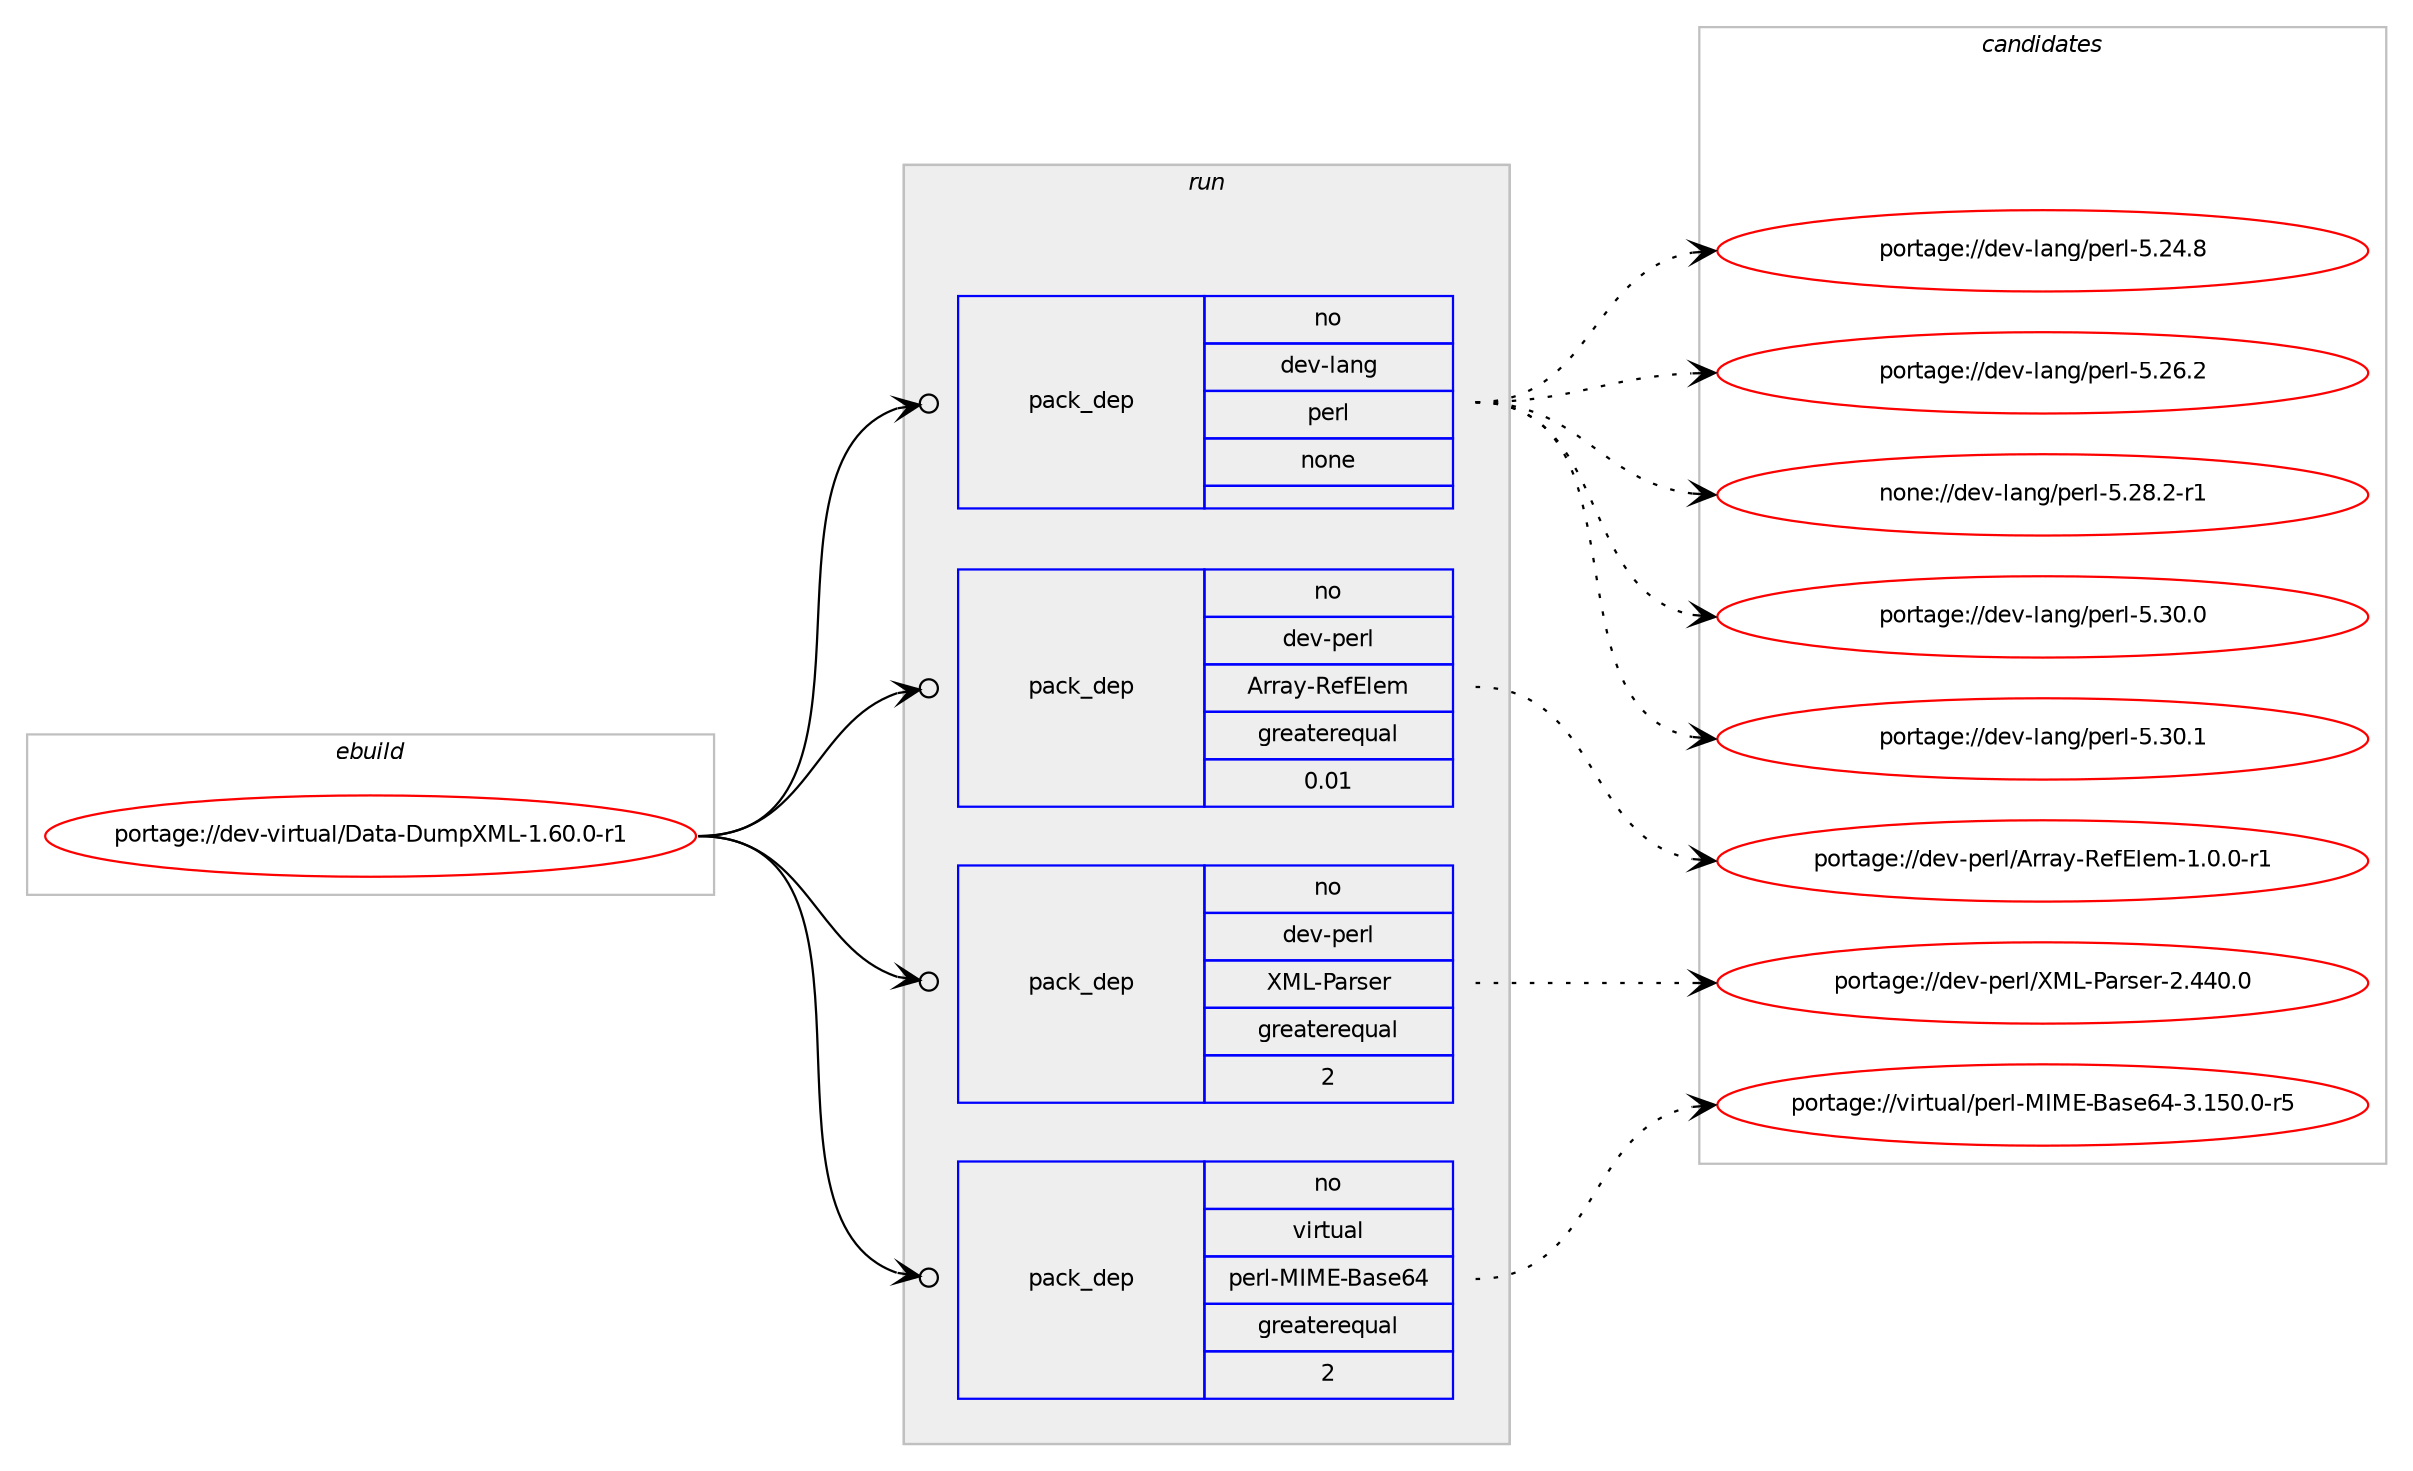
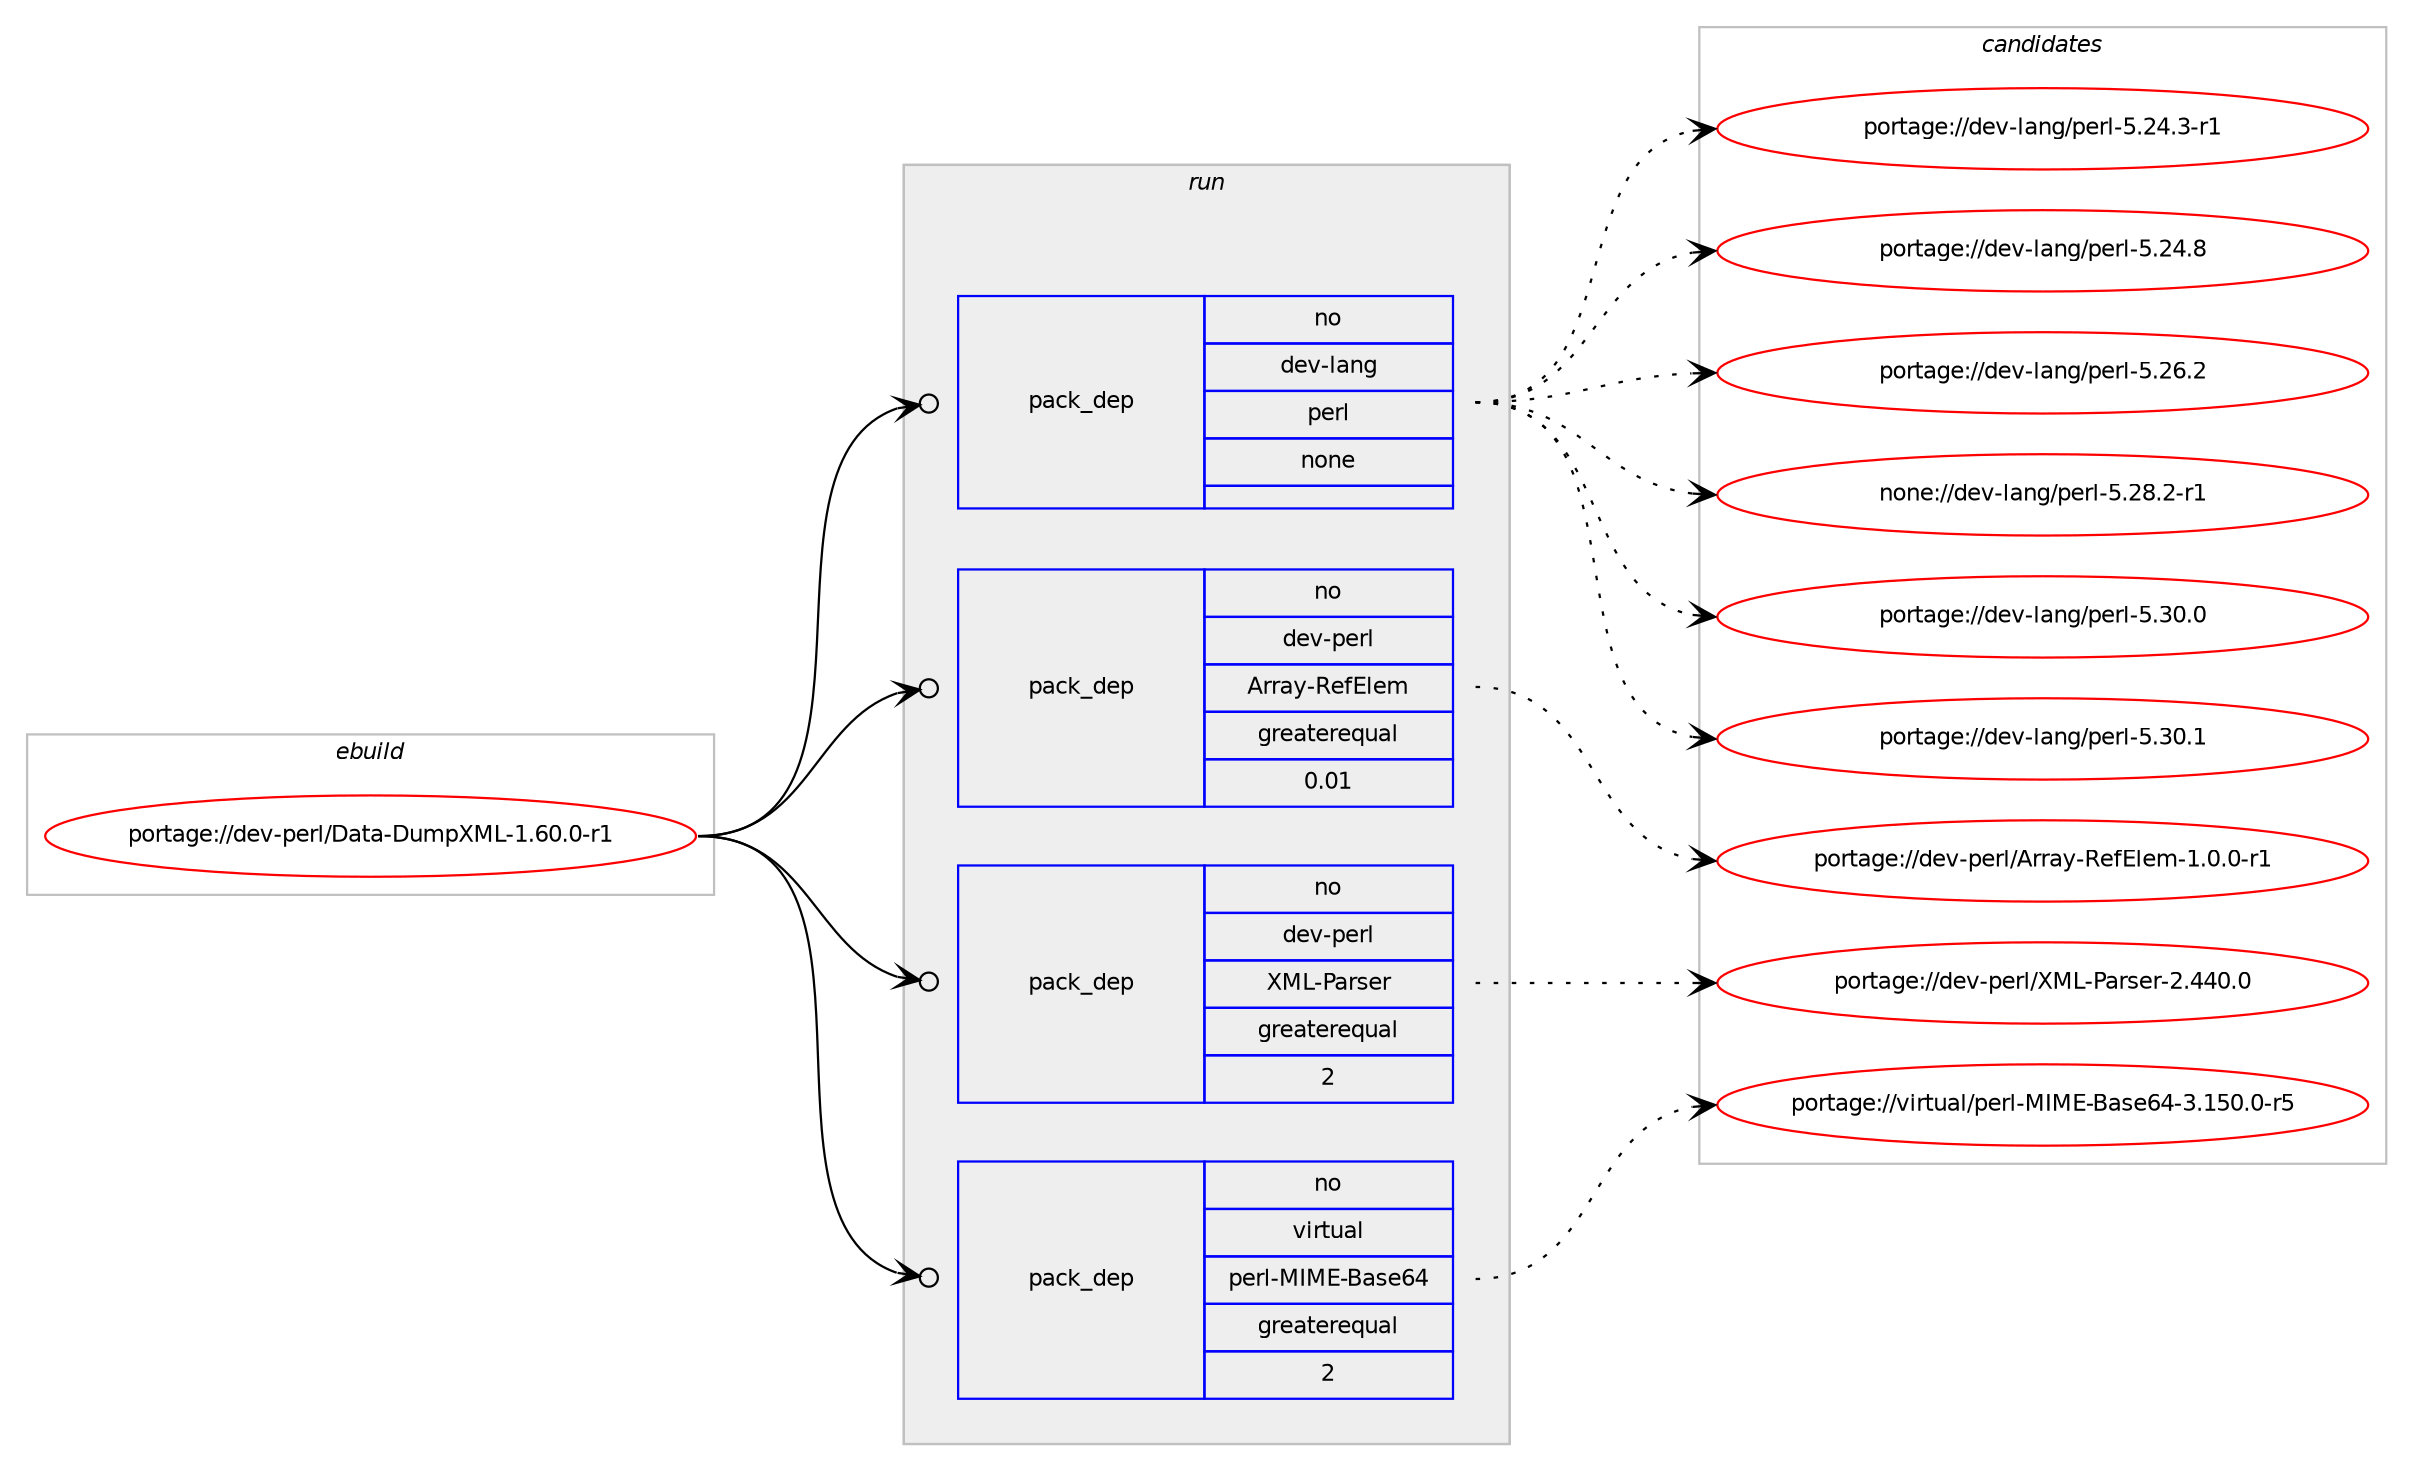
none -> (2043, 129)
(371, 836) -> (371, 836)
